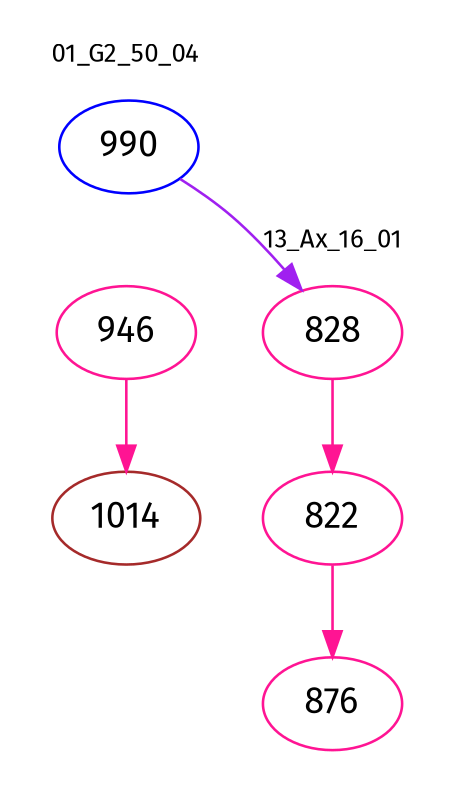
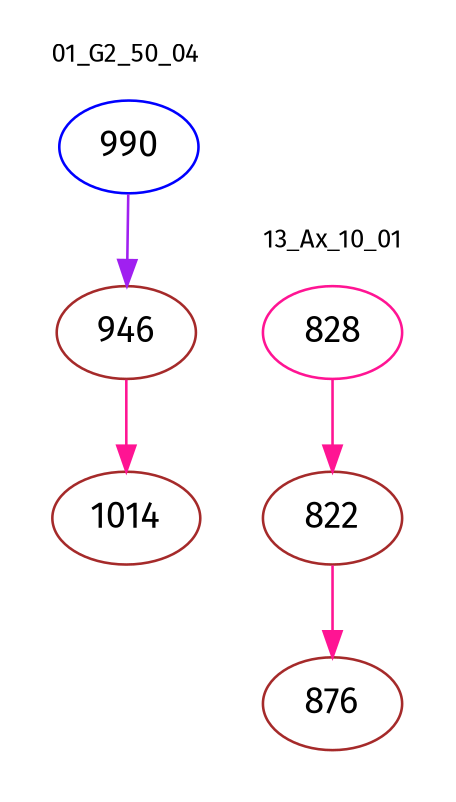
(258, 241) -> (128, 227)
(334, 241) -> (334, 241)
(126, 333) -> (126, 333)
(333, 518) -> (333, 518)
(333, 704) -> (333, 704)
